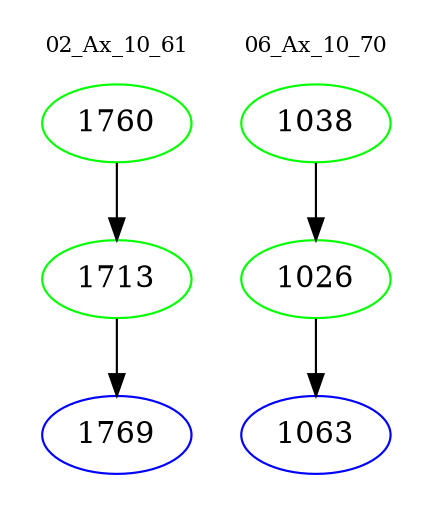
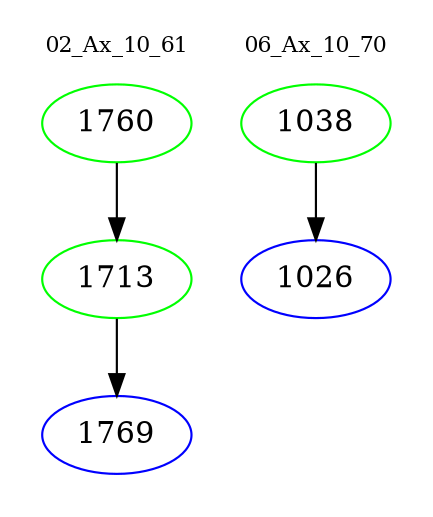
(316, 279) -> (316, 279)
(316, 435) -> none
